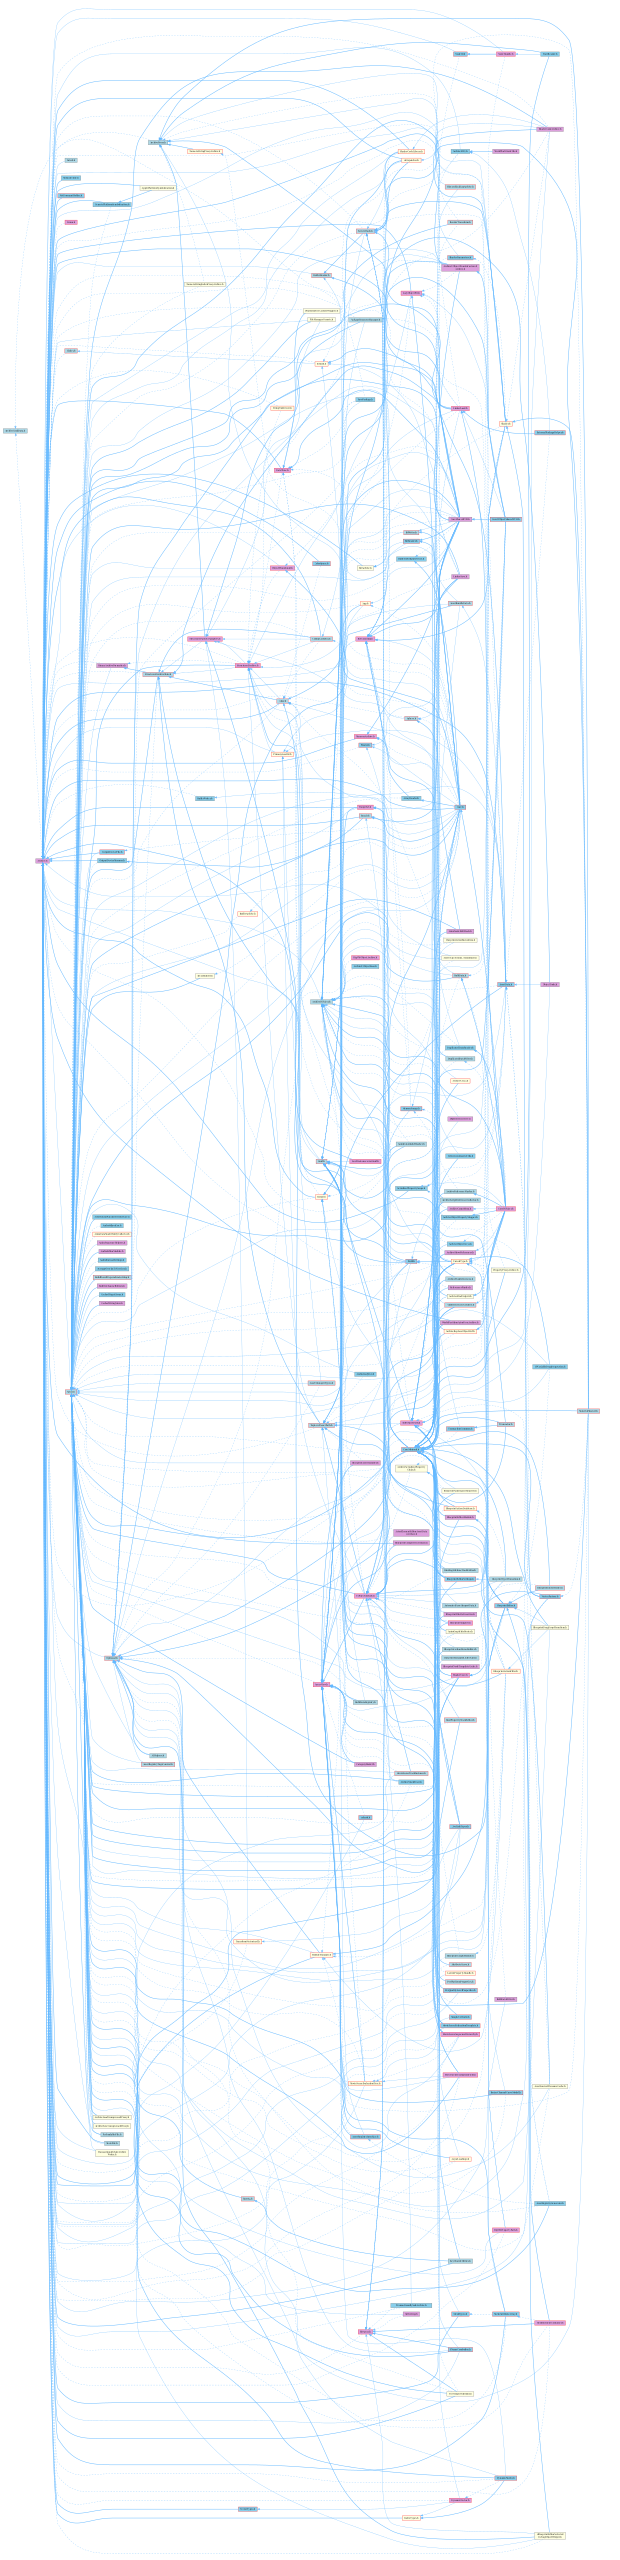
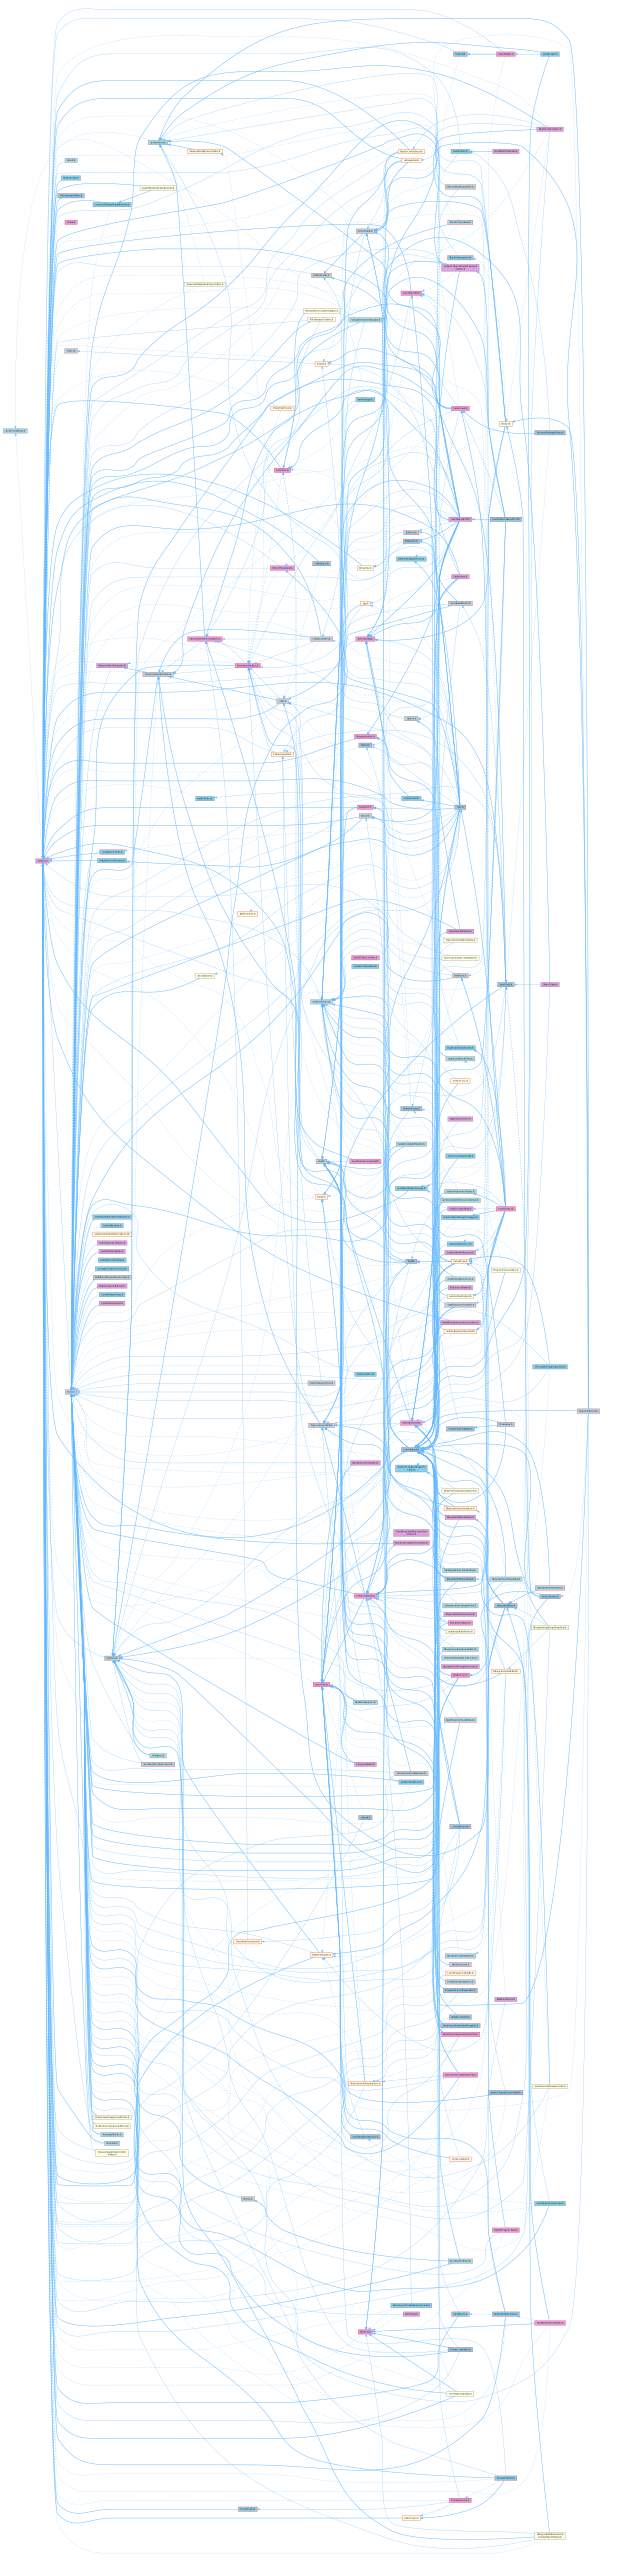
(136, 491) -> (136, 491)
(218, 993) -> (218, 993)
(411, 1469) -> (411, 1469)
(411, 1533) -> (411, 1533)
(411, 2305) -> (411, 2305)
